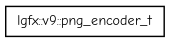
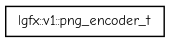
(85, 21) -> (85, 21)
